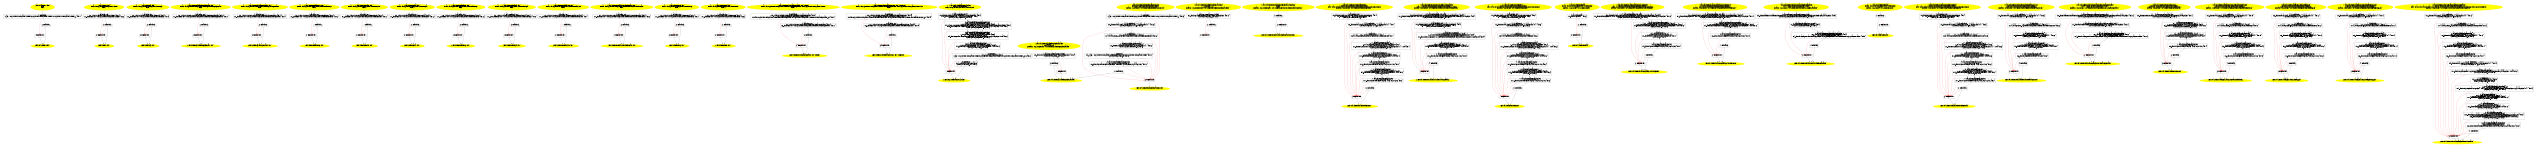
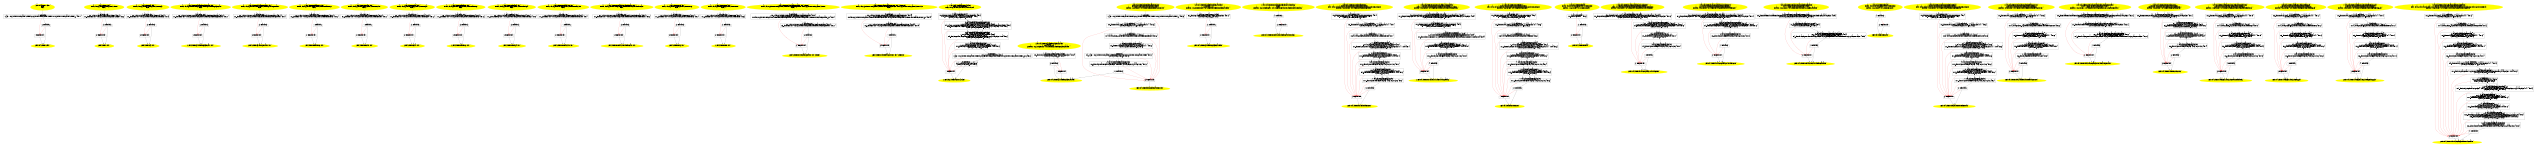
none -> (1209, 46)
